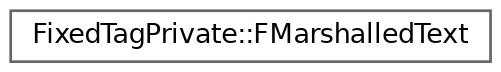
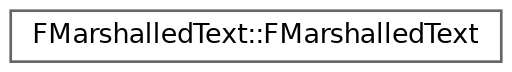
(251, 36) -> (256, 36)
